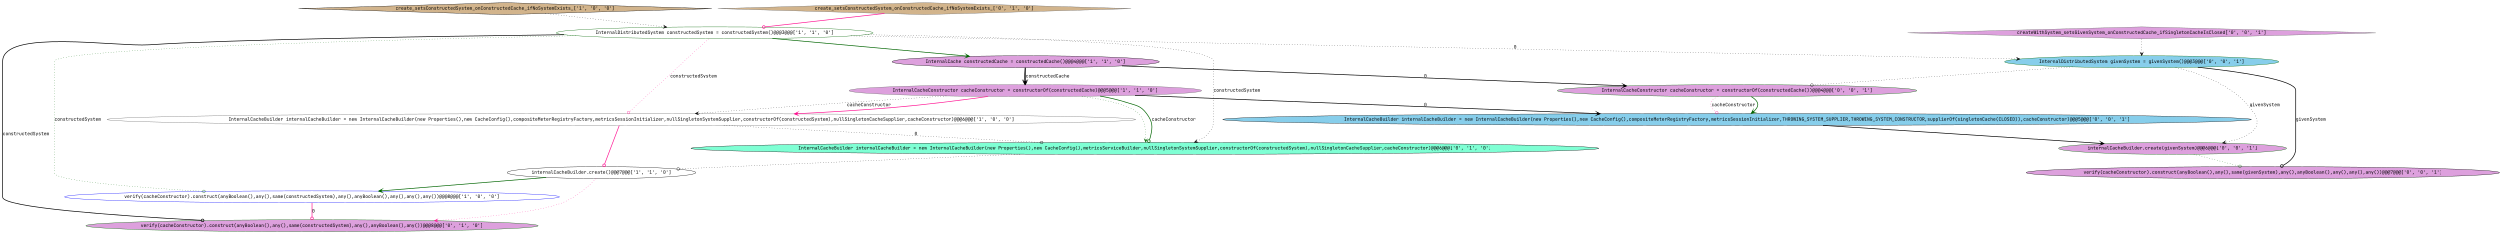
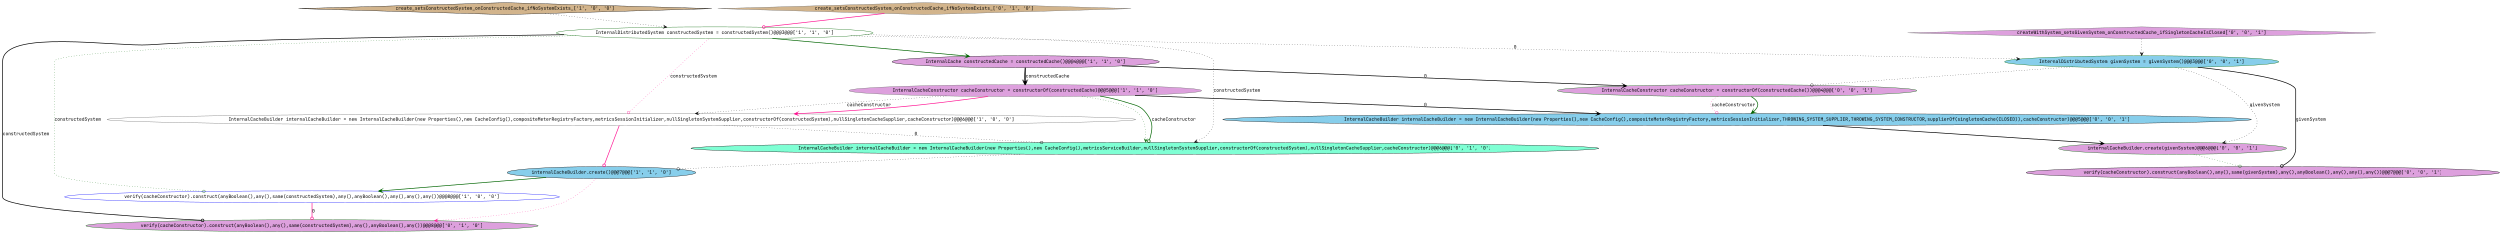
(601, 173) -> (601, 173)
